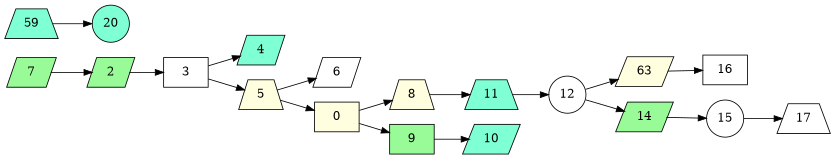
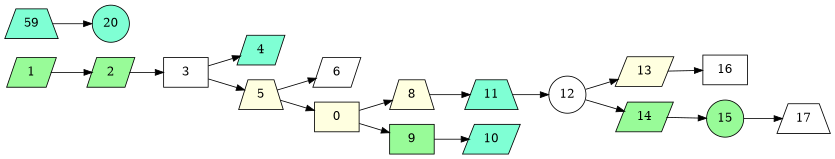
(31, 72) -> (31, 72)
(645, 72) -> (645, 72)
(725, 119) -> (725, 119)
